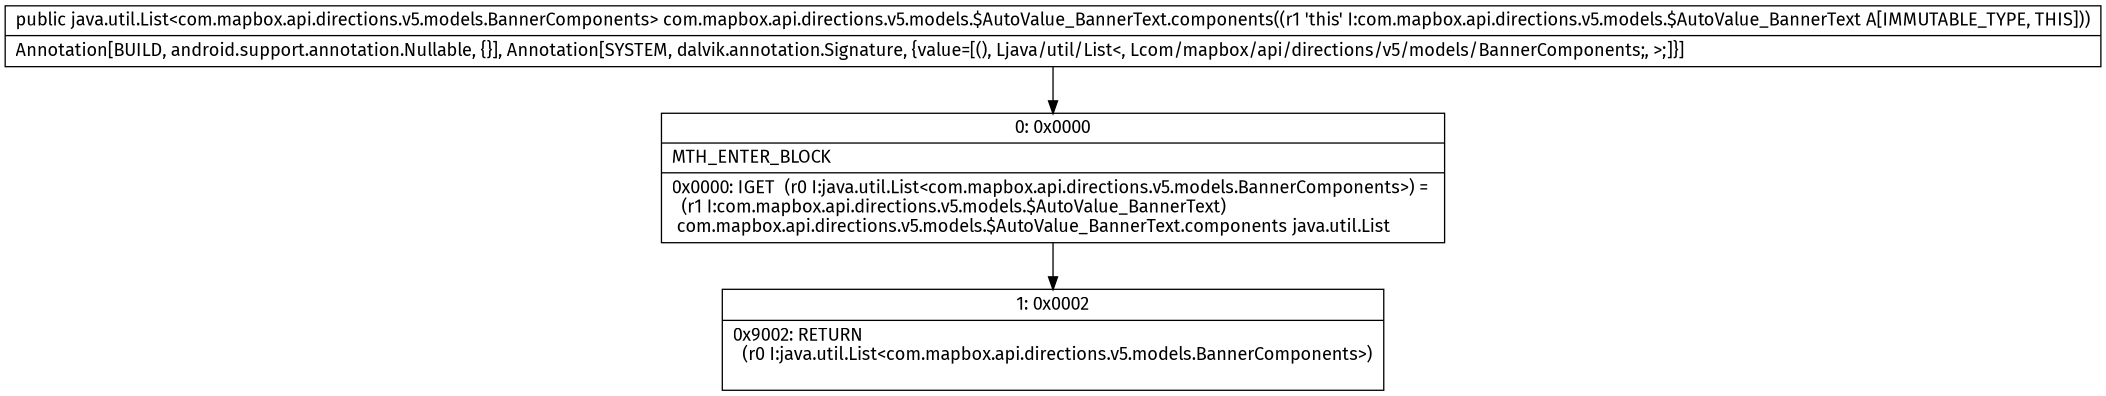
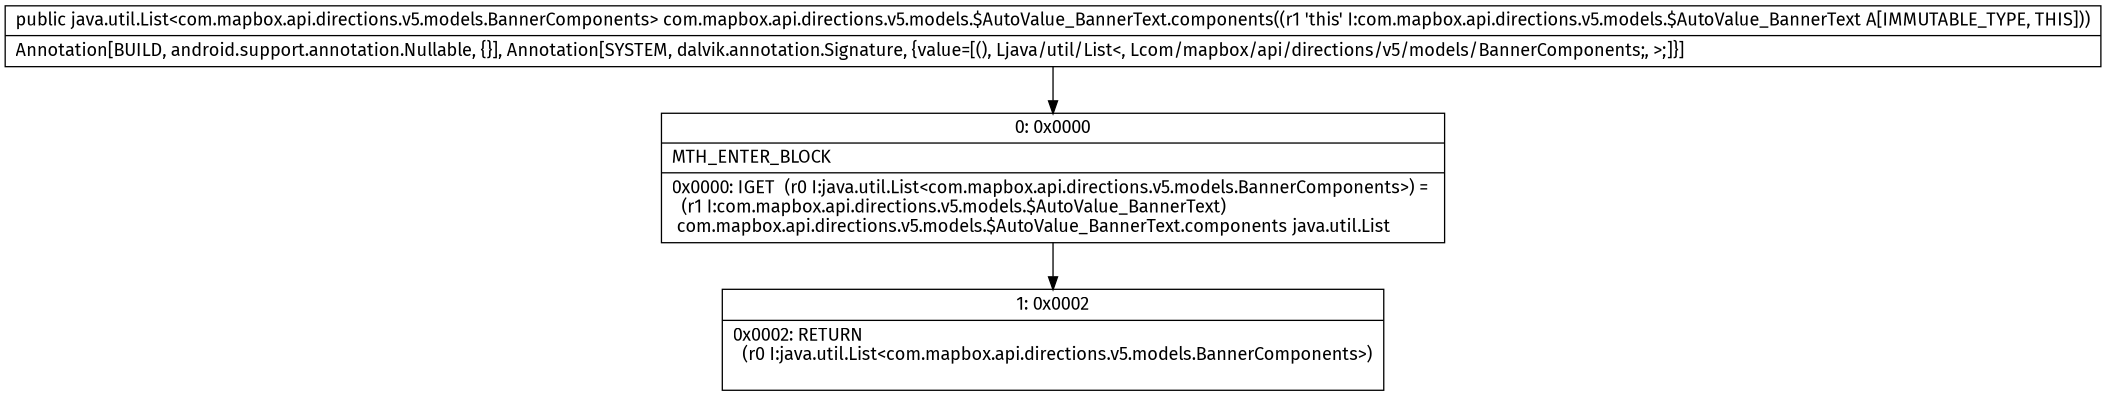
(803, 335) -> (803, 335)
